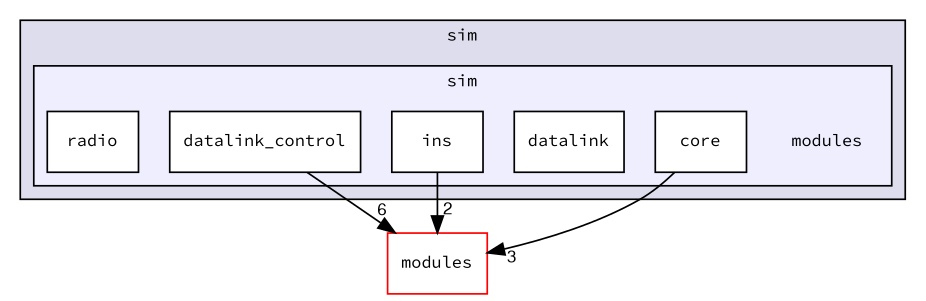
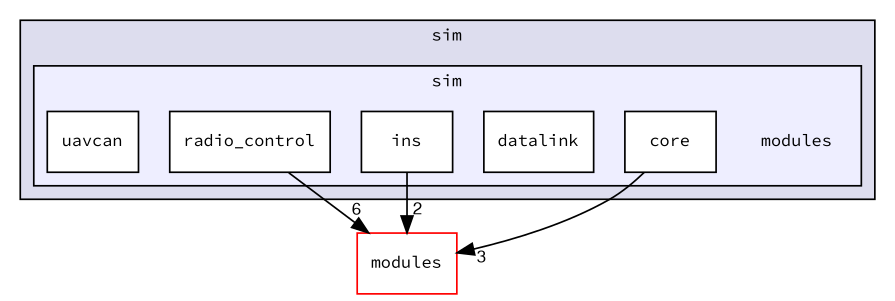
(93, 142) -> (93, 142)
(265, 142) -> (250, 142)
